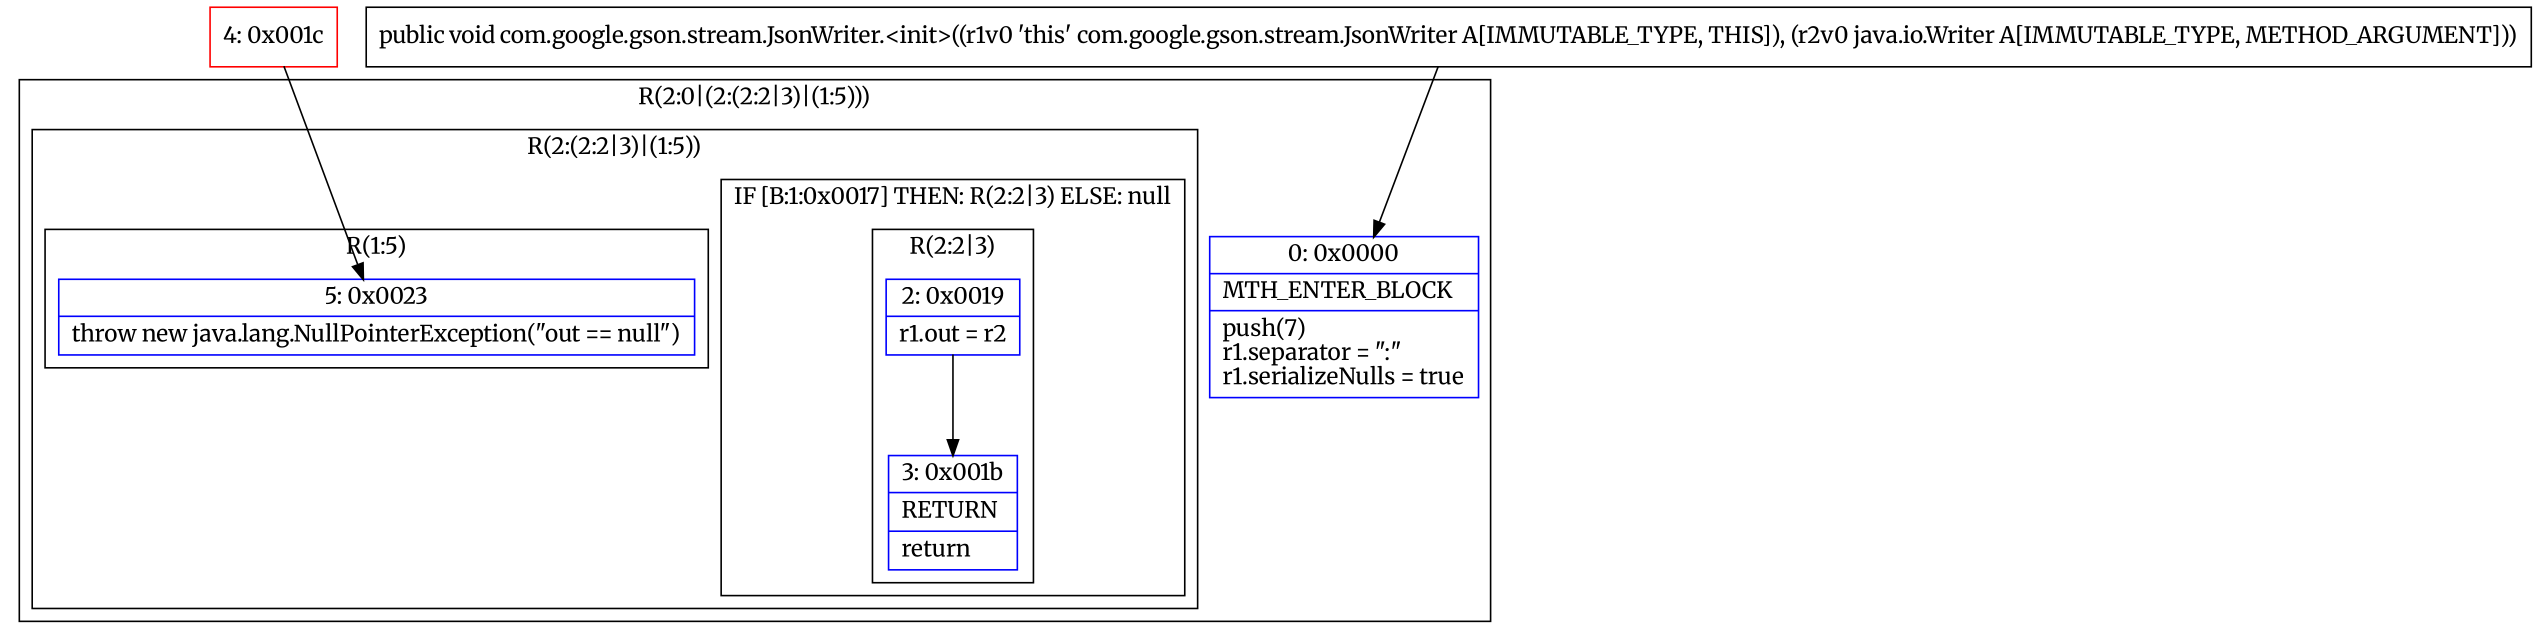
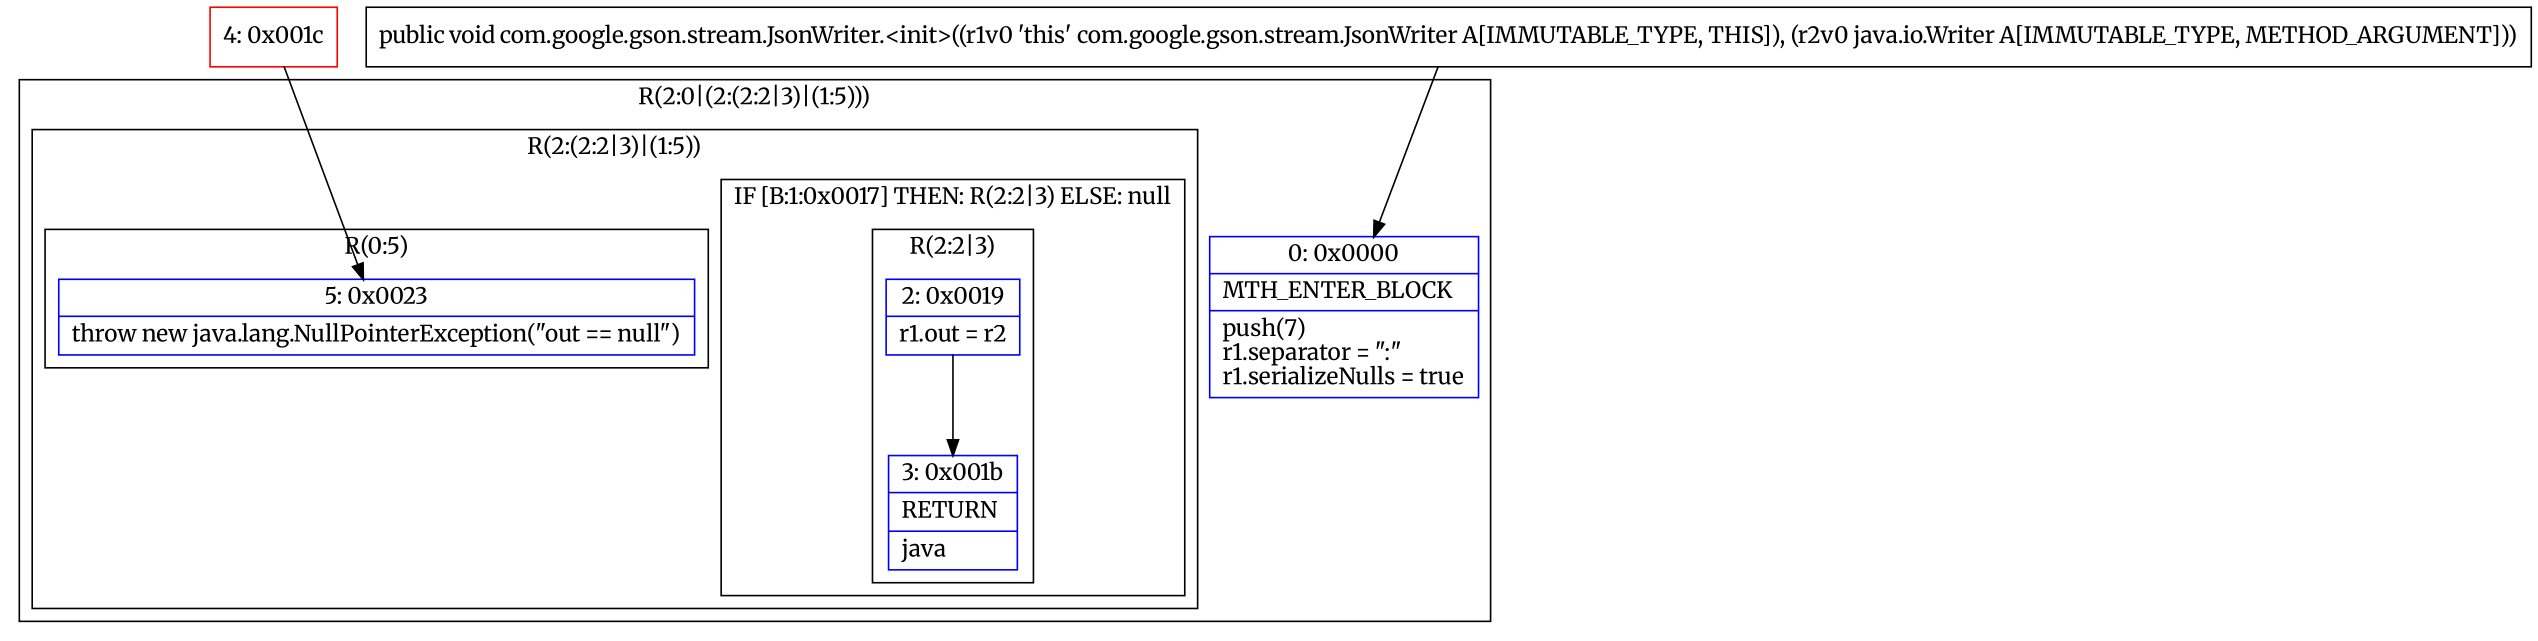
(377, 248) -> (377, 248)
(936, 550) -> (924, 550)
